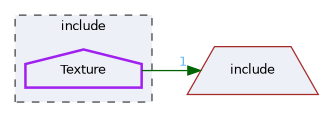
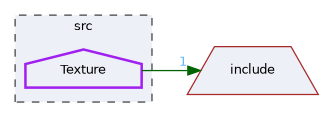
(84, 27) -> (84, 27)
